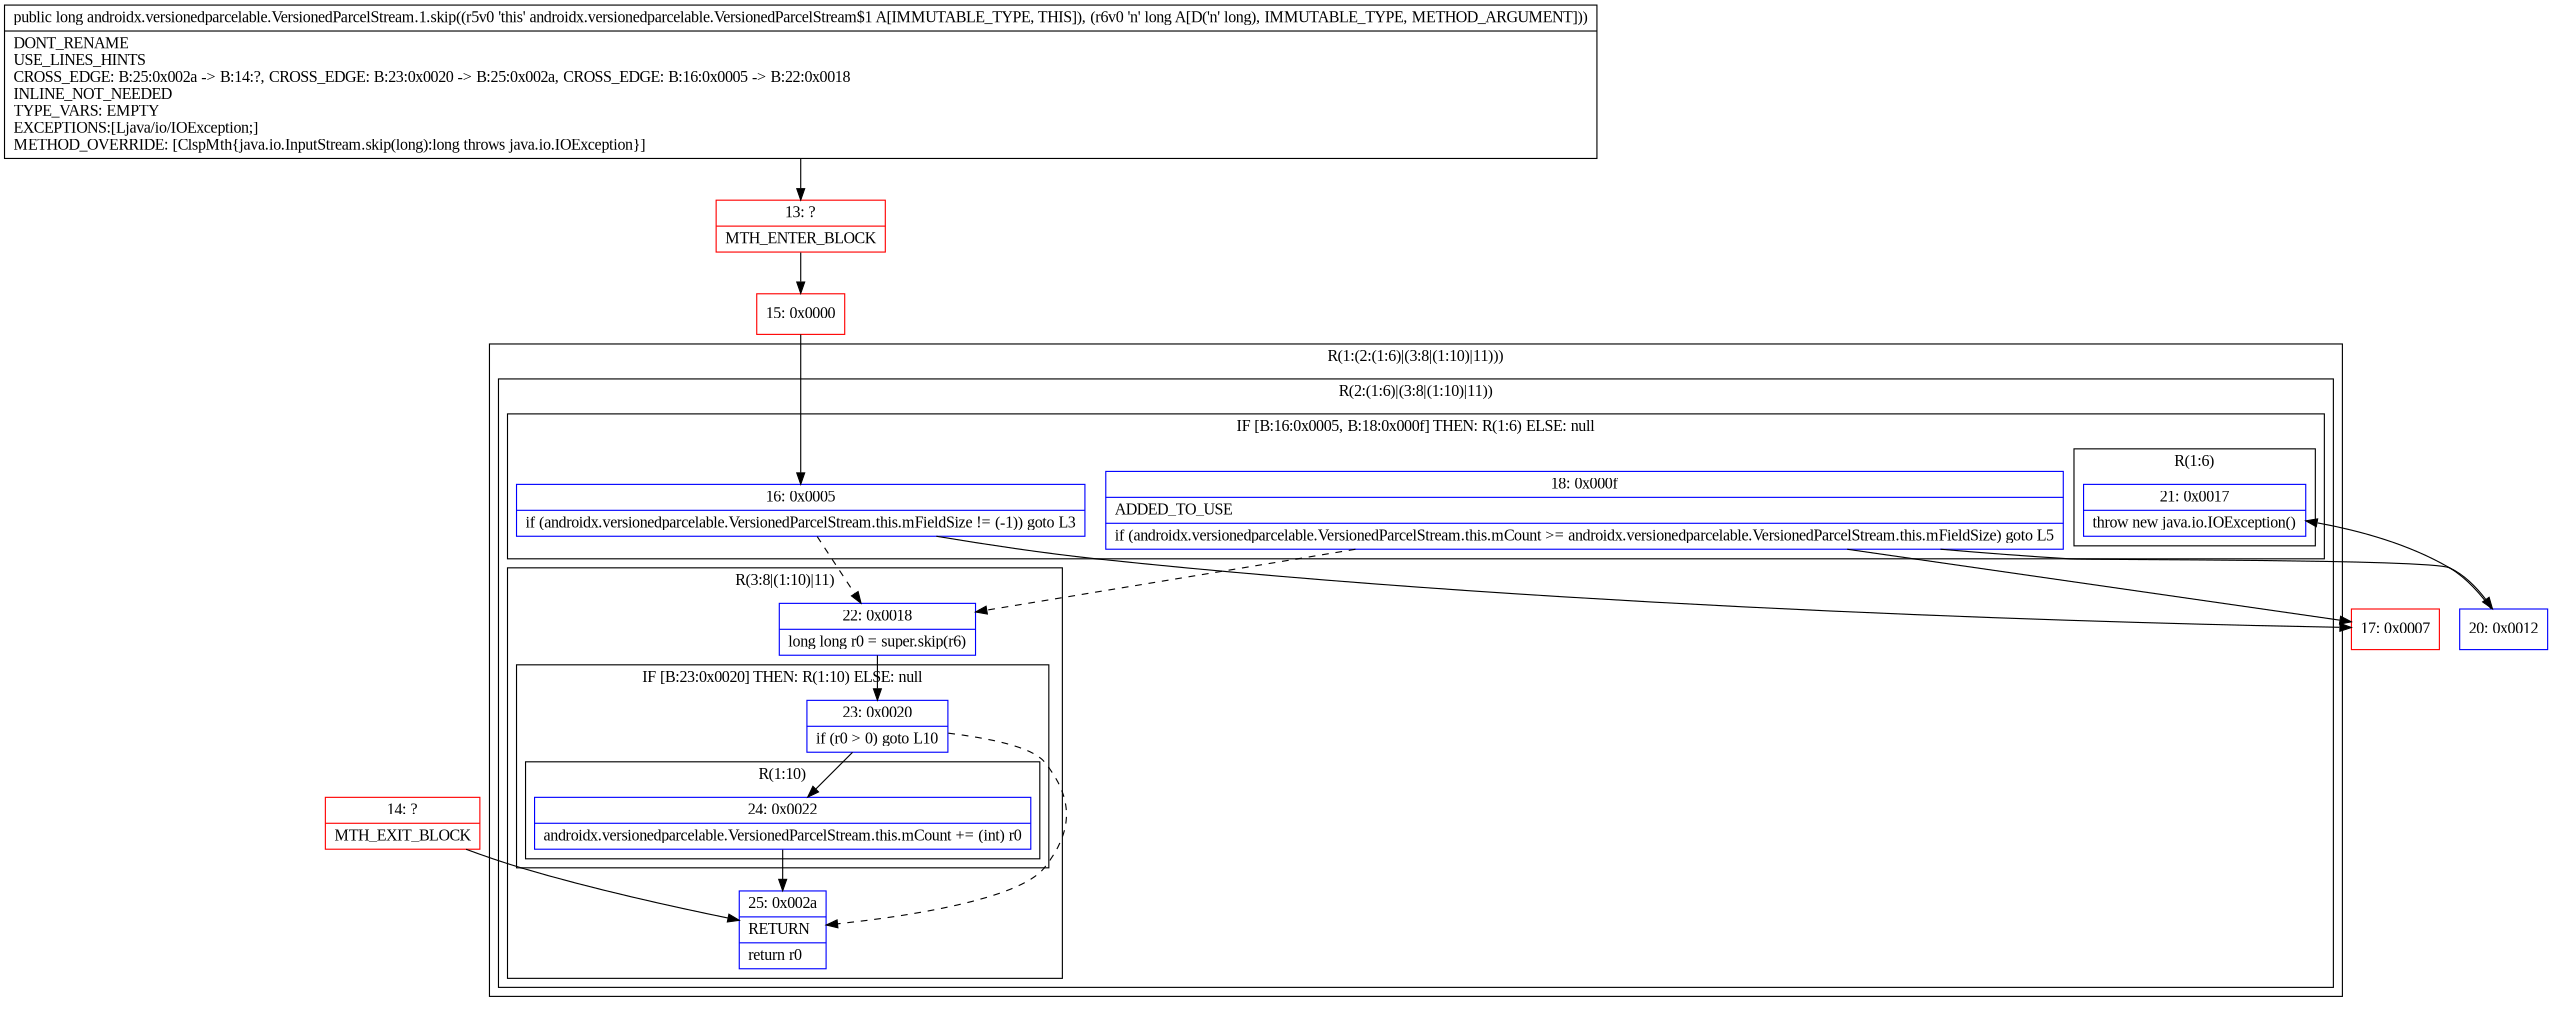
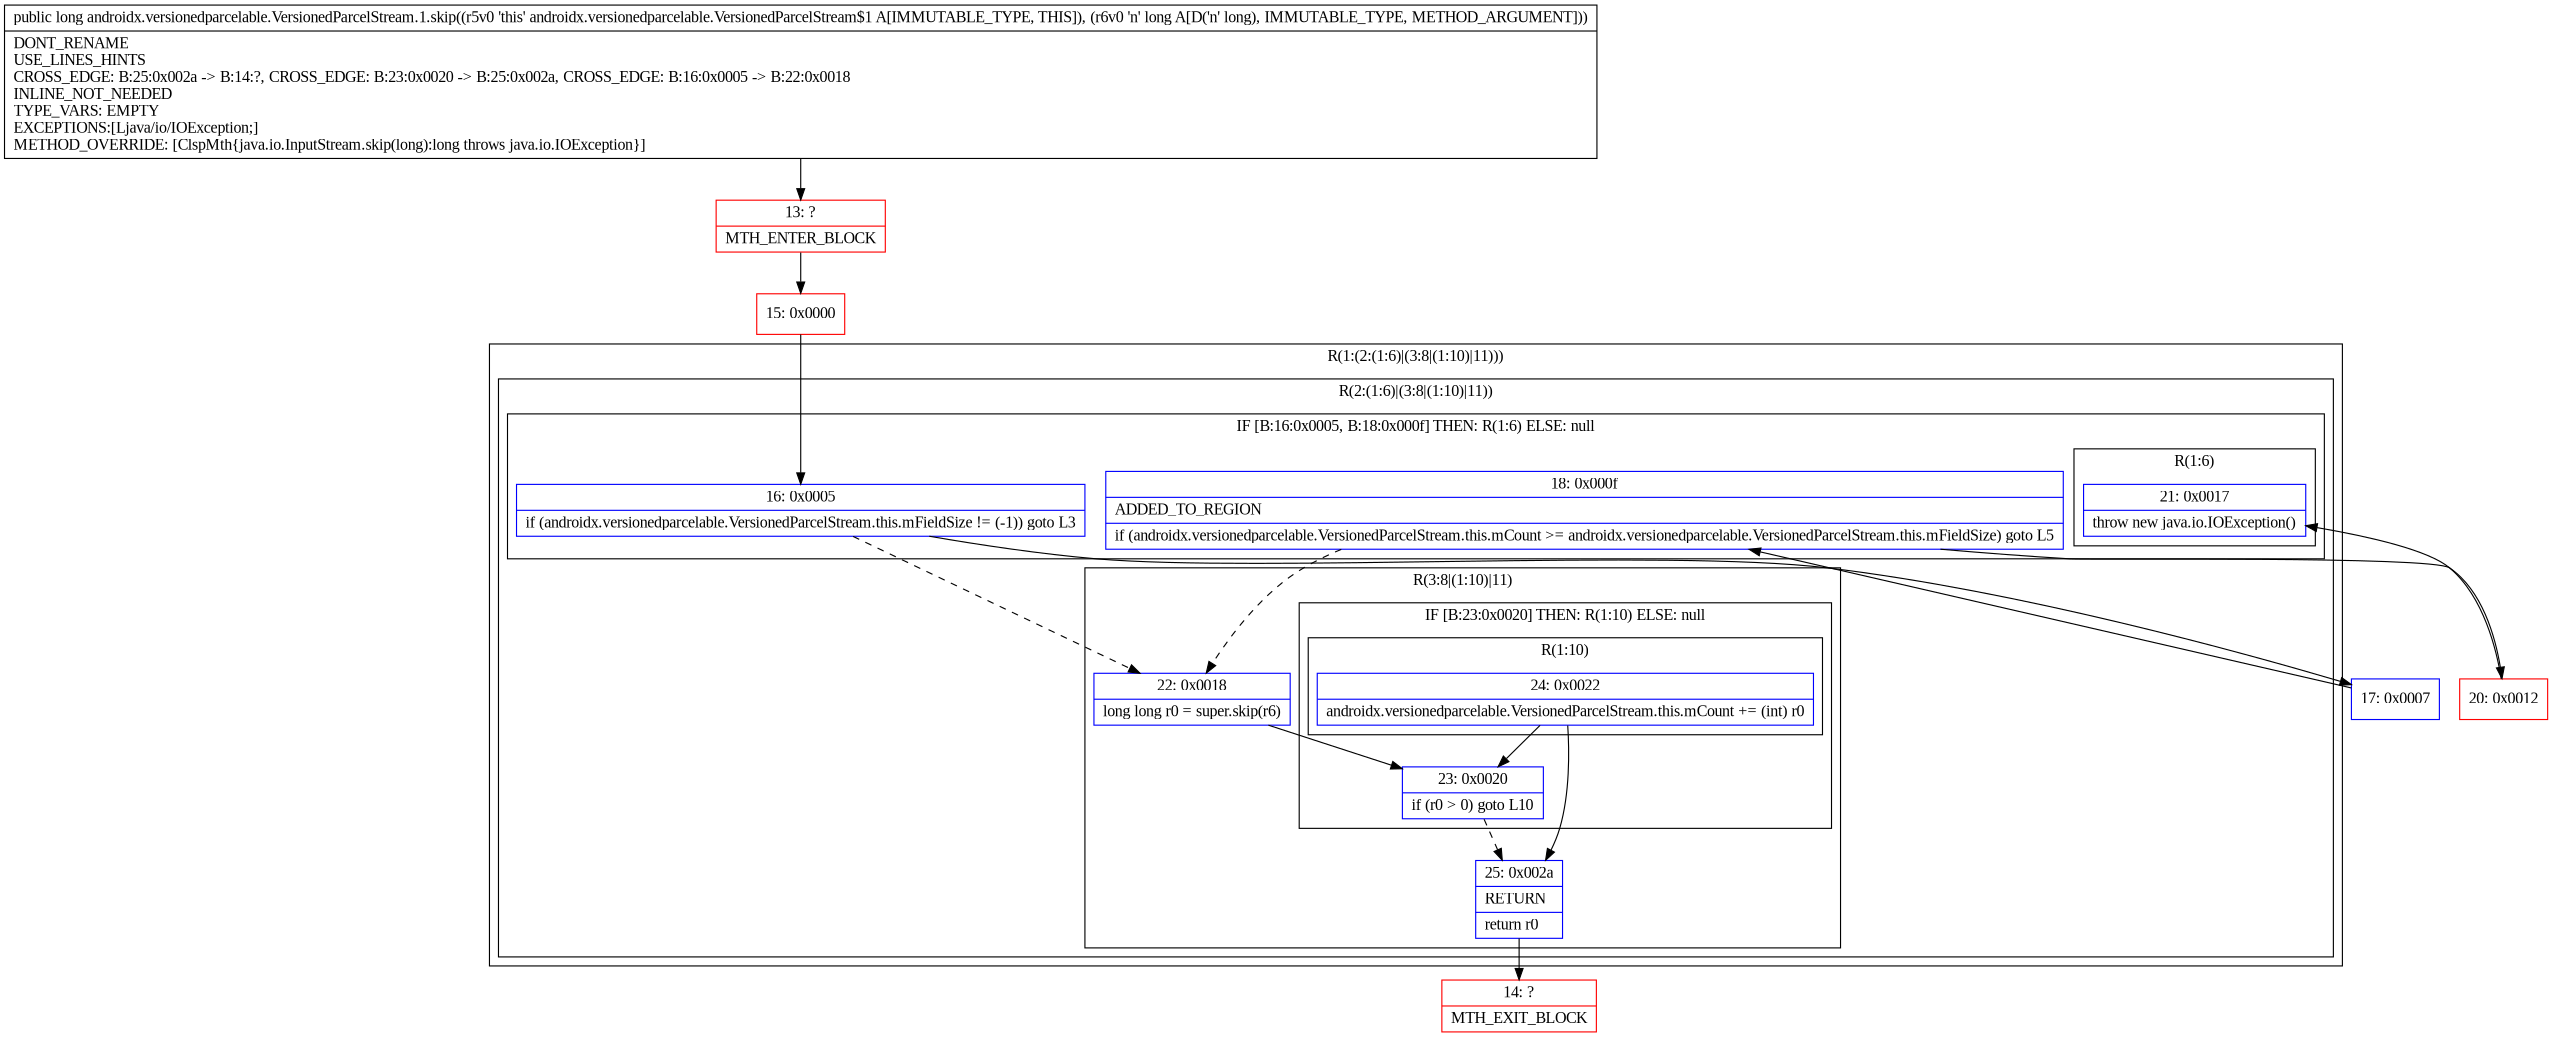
(1174, 510) -> (1188, 510)
(2094, 585) -> (2056, 620)
(2395, 629) -> (2395, 699)
(2504, 629) -> (2504, 699)
(834, 771) -> (1523, 742)
(596, 888) -> (1519, 953)
